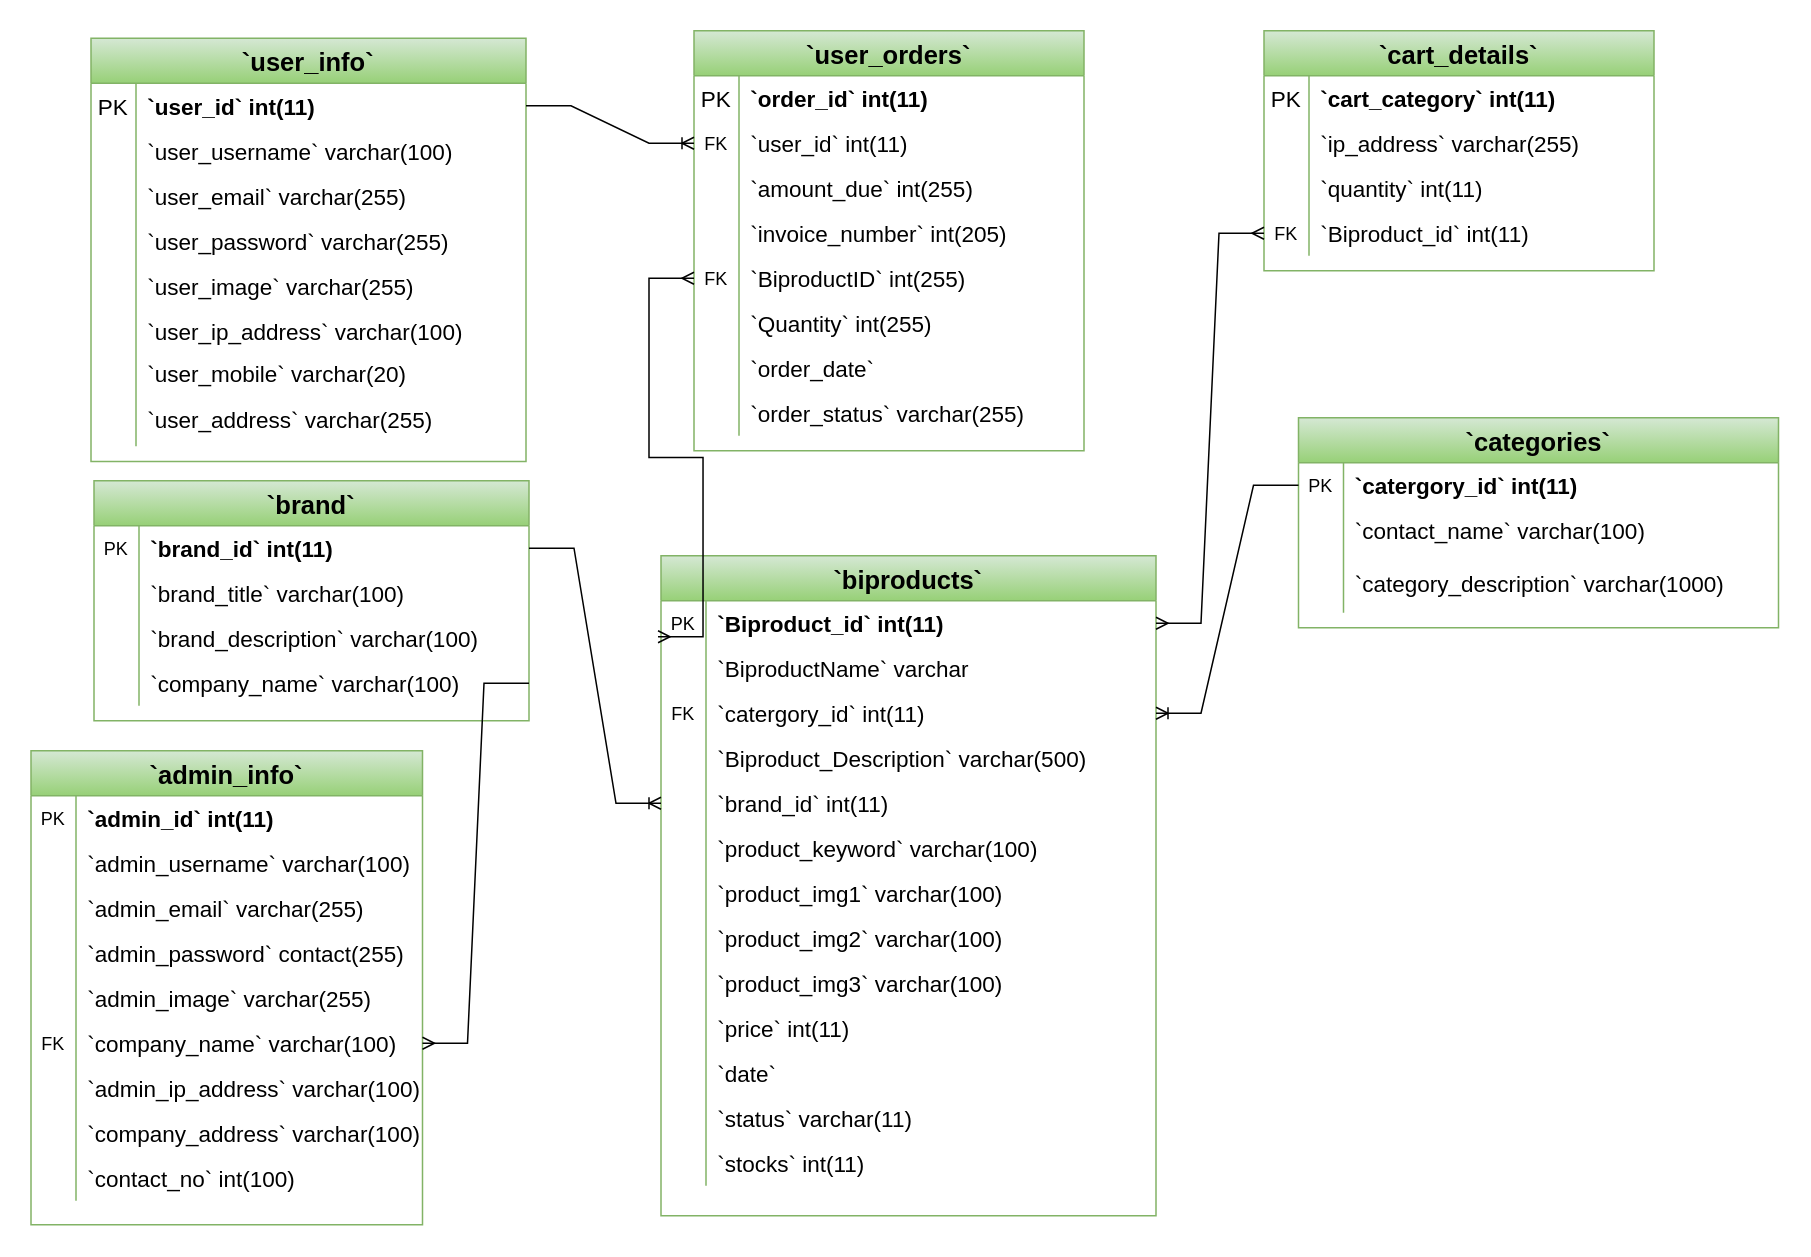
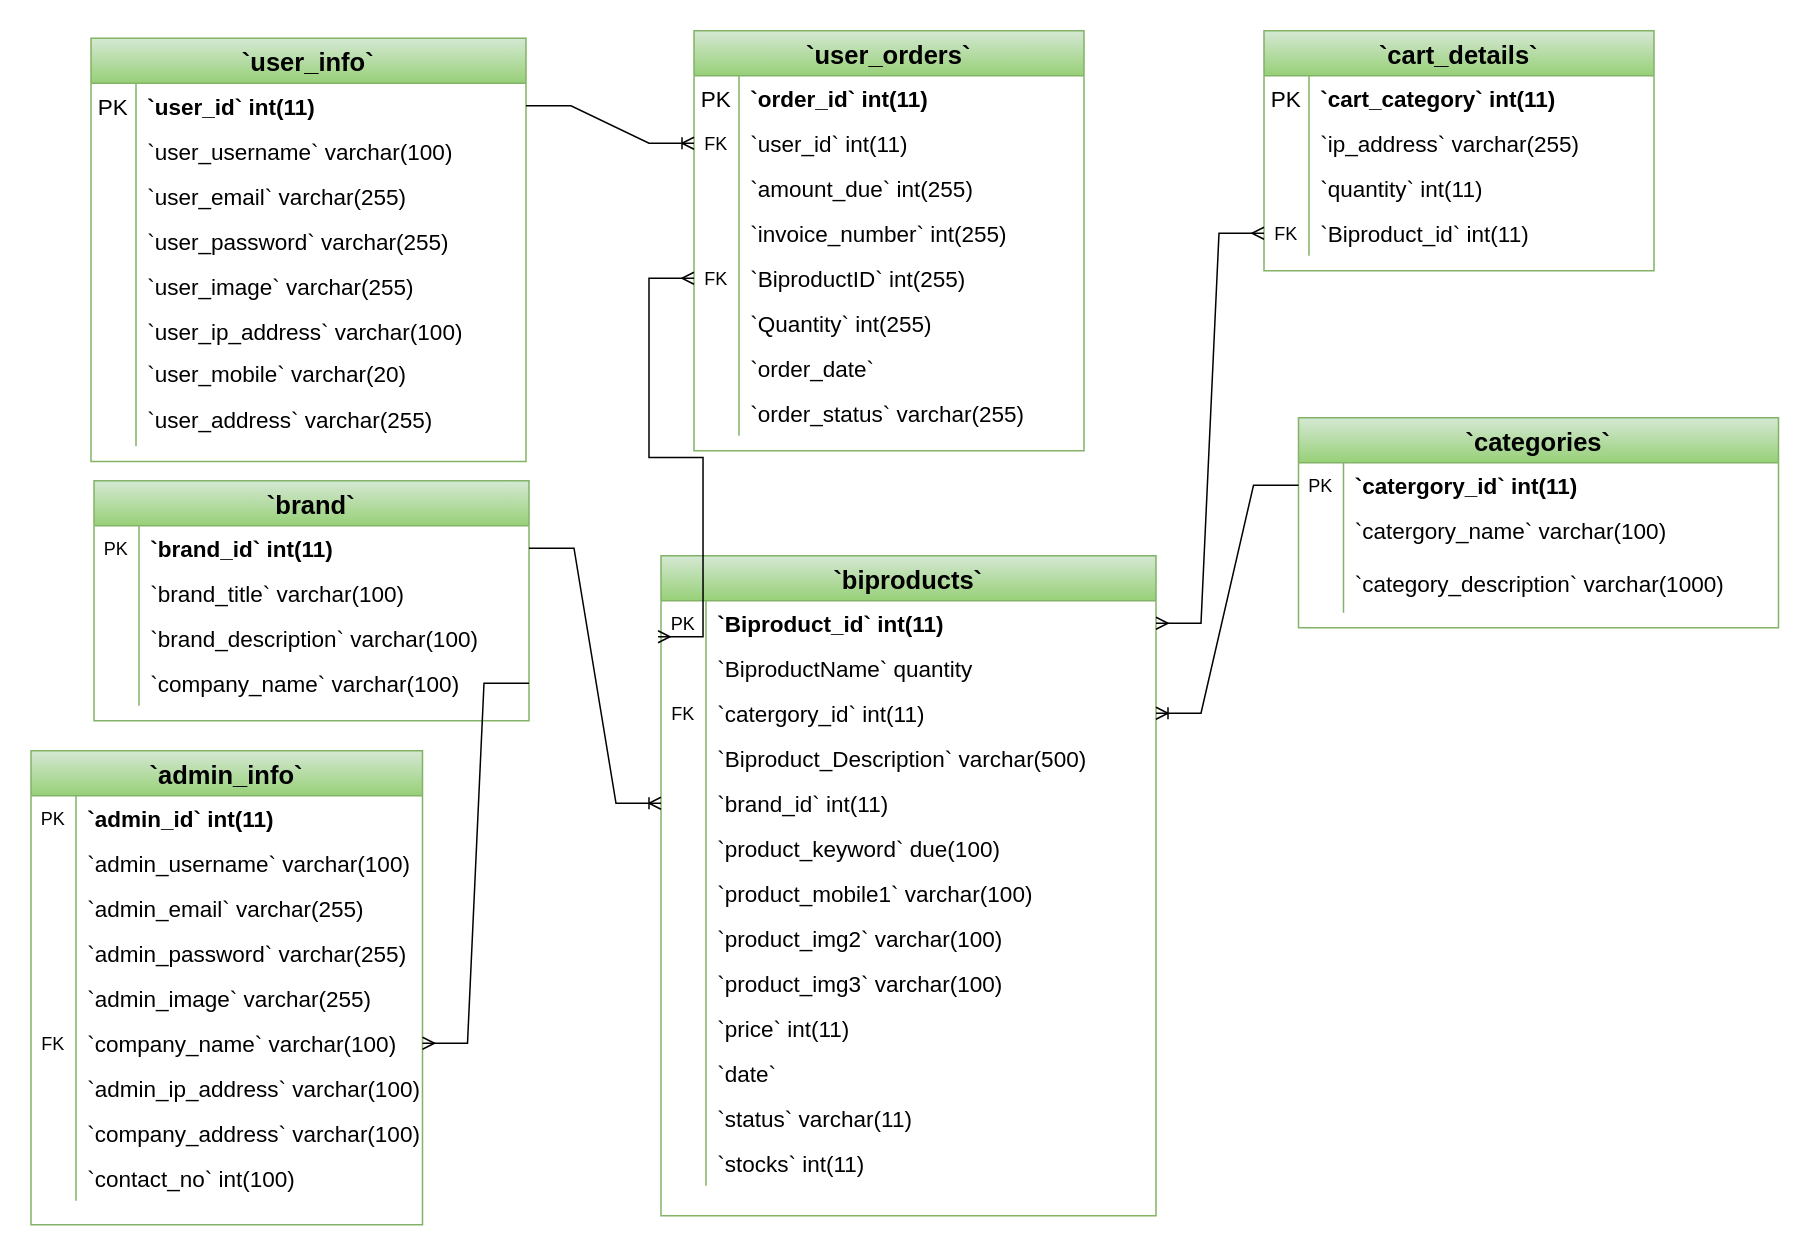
(896, 235) -> (896, 235)
(1522, 532) -> (1534, 532)
(856, 670) -> (859, 670)
(903, 850) -> (878, 850)
(881, 895) -> (897, 895)
(264, 955) -> (264, 955)
